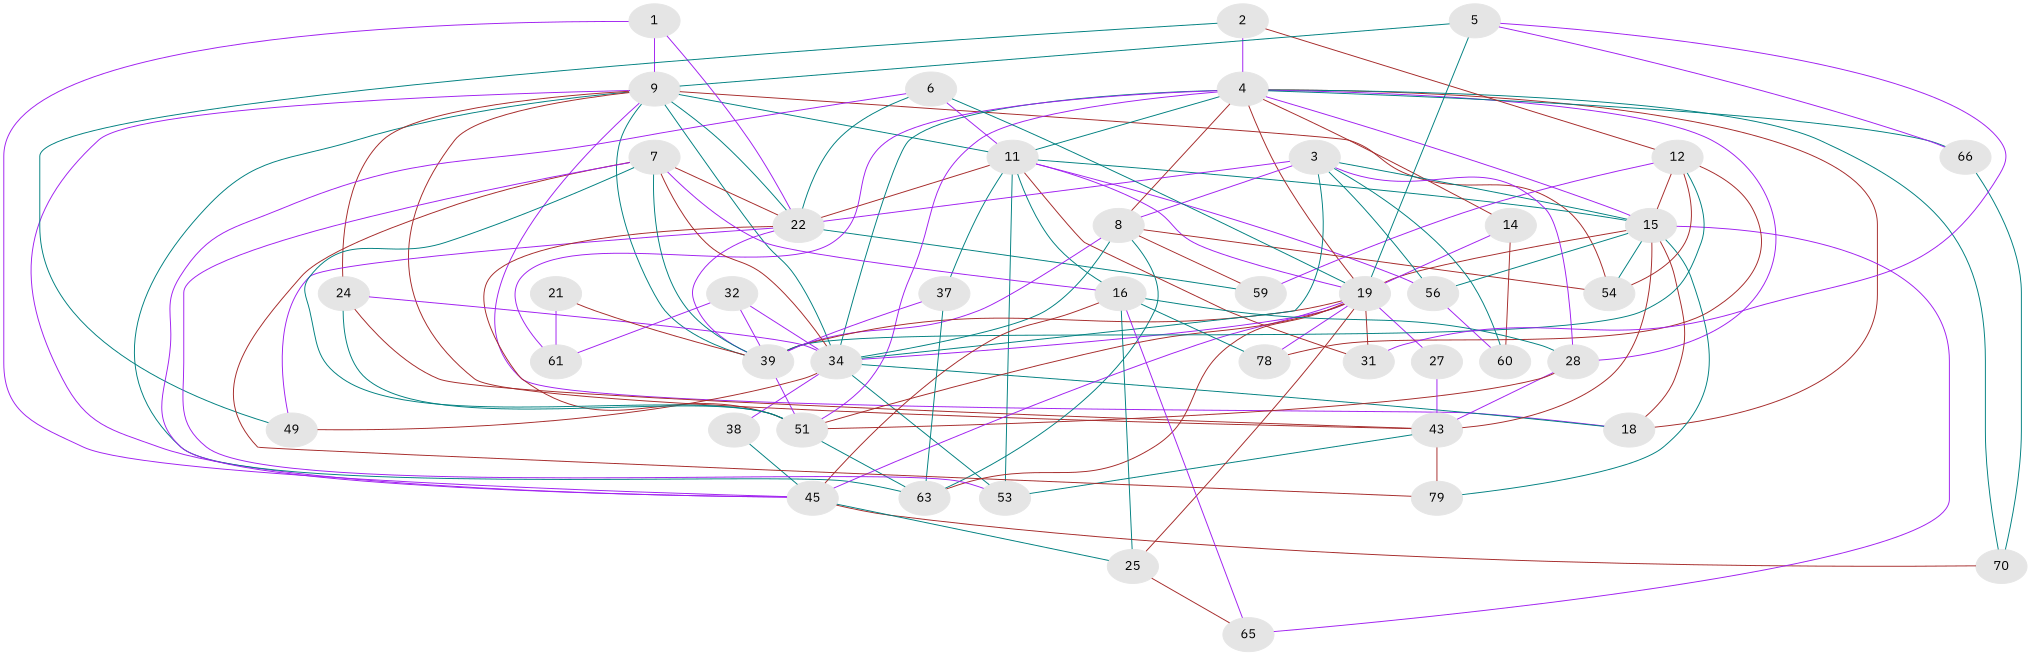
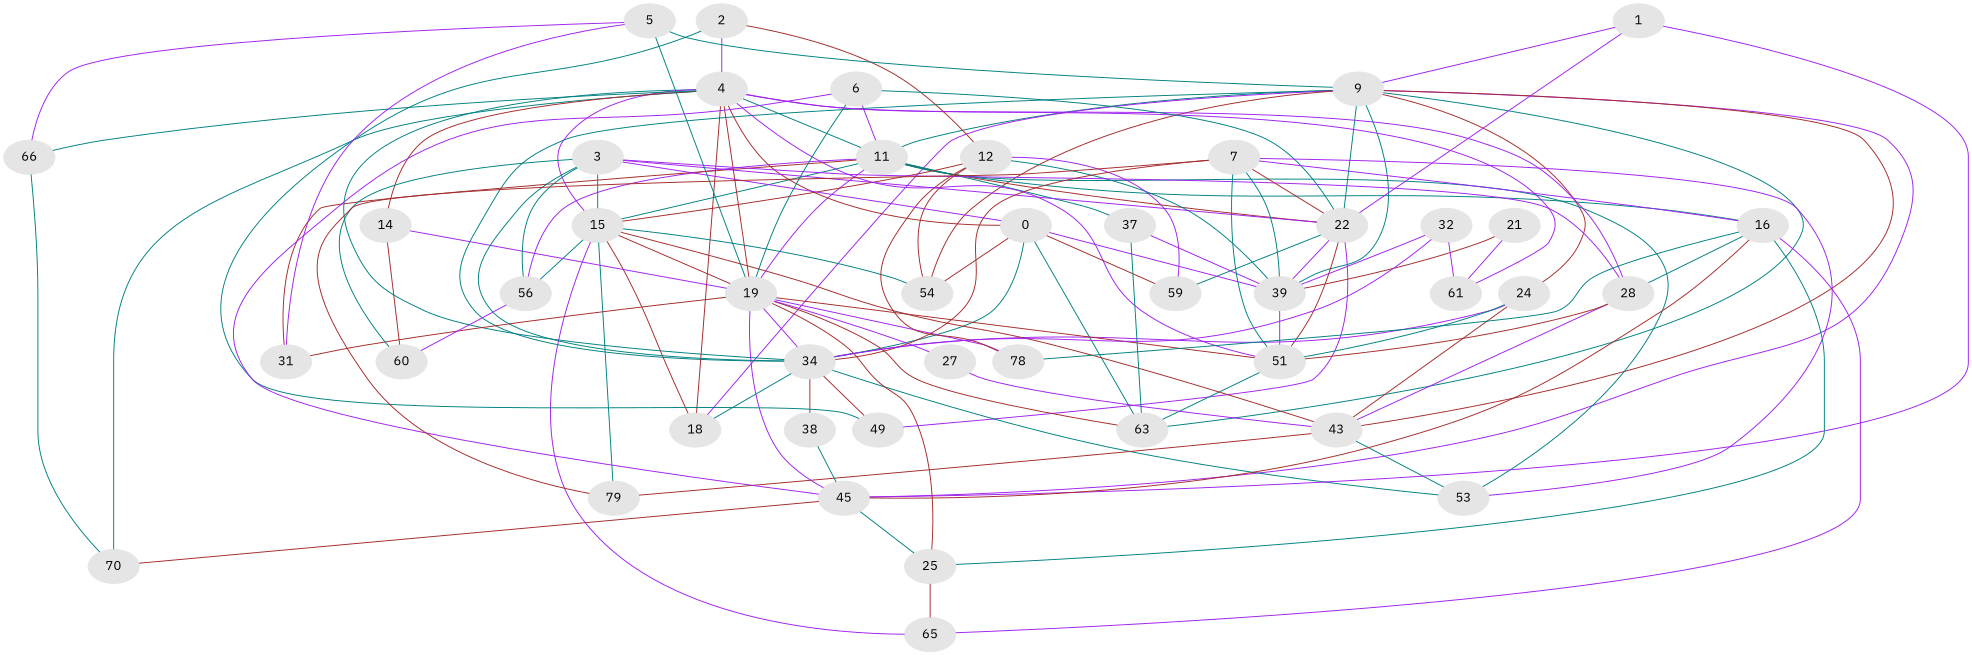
(1119, 225) -> (1026, 225)
(1078, 320) -> none
(790, 393) -> (810, 396)
